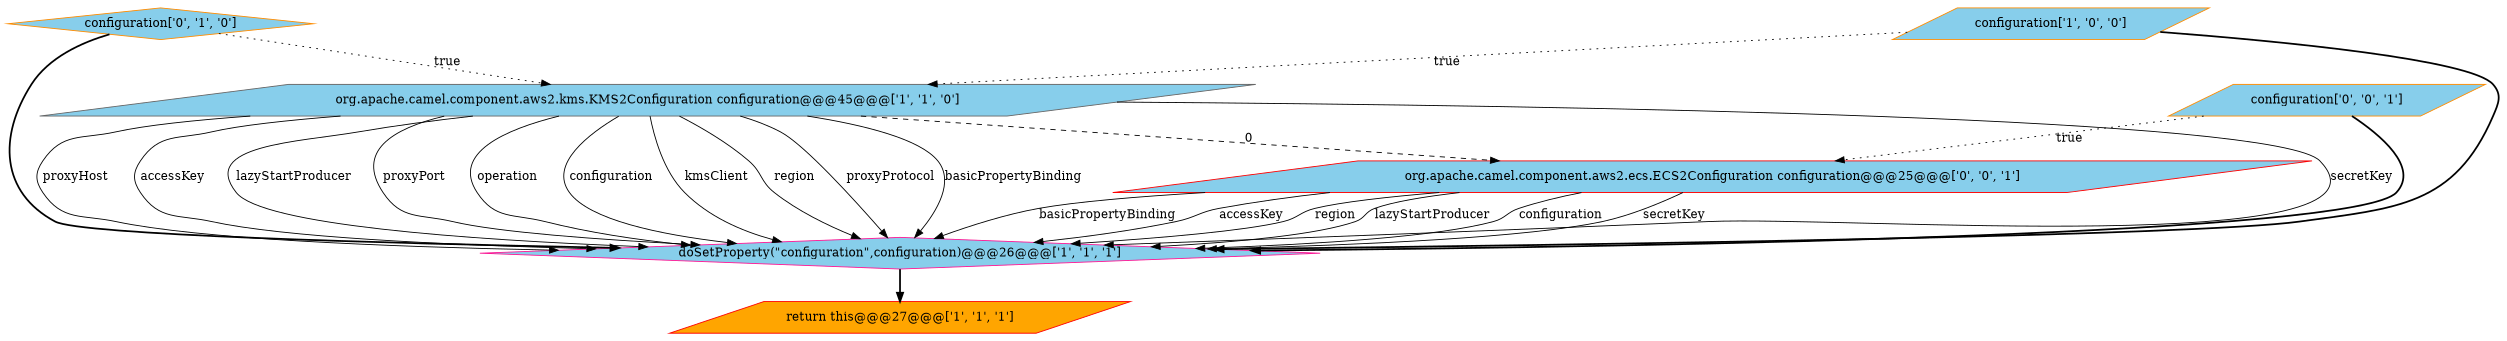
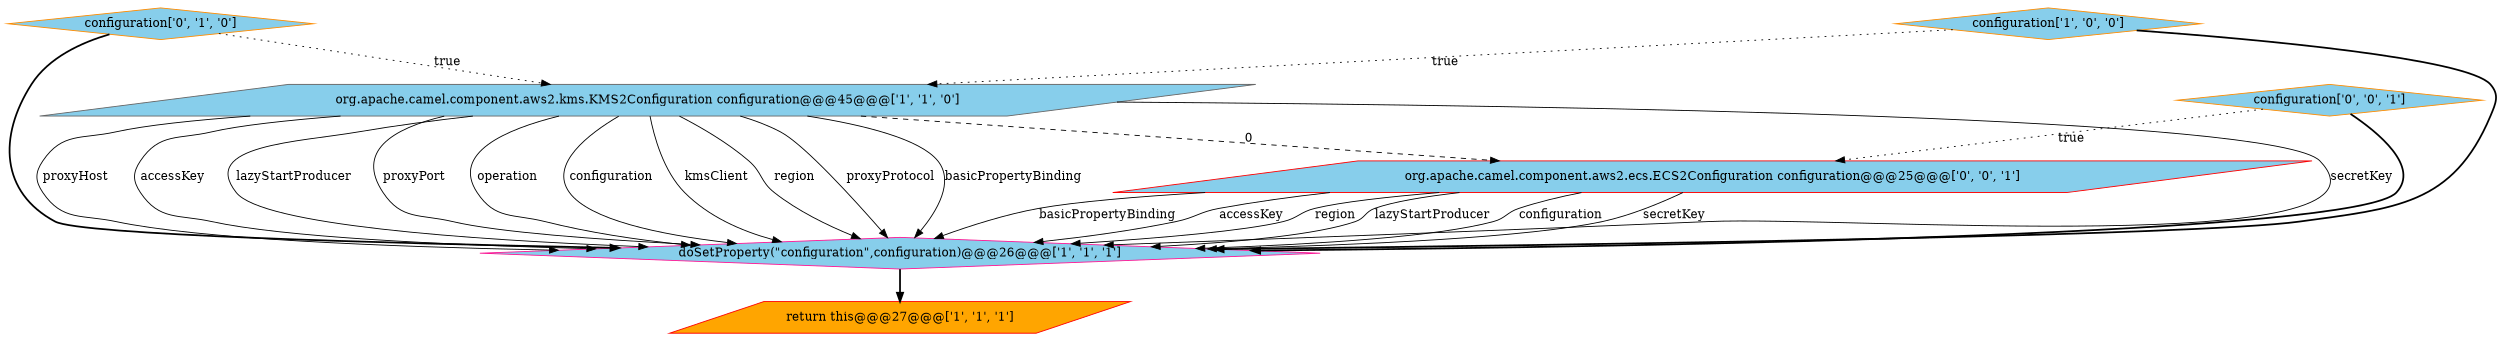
(2051, 24) -> (2048, 24)
(2327, 100) -> (2330, 100)
